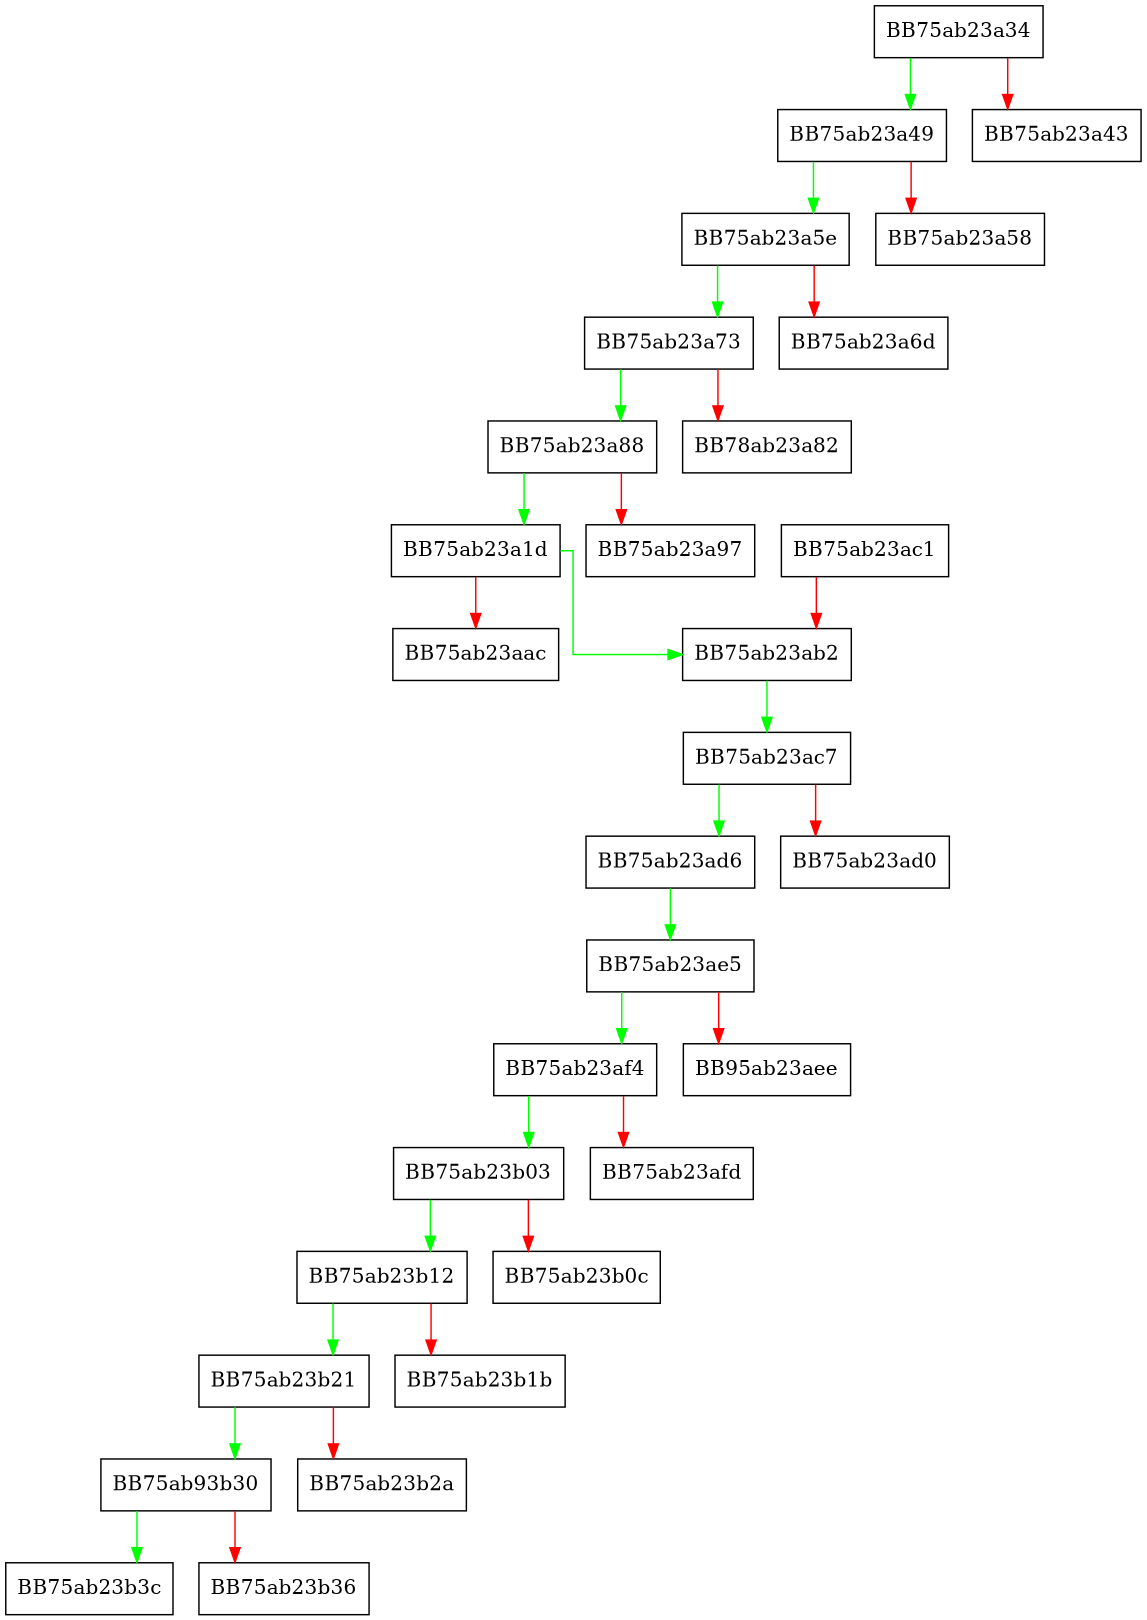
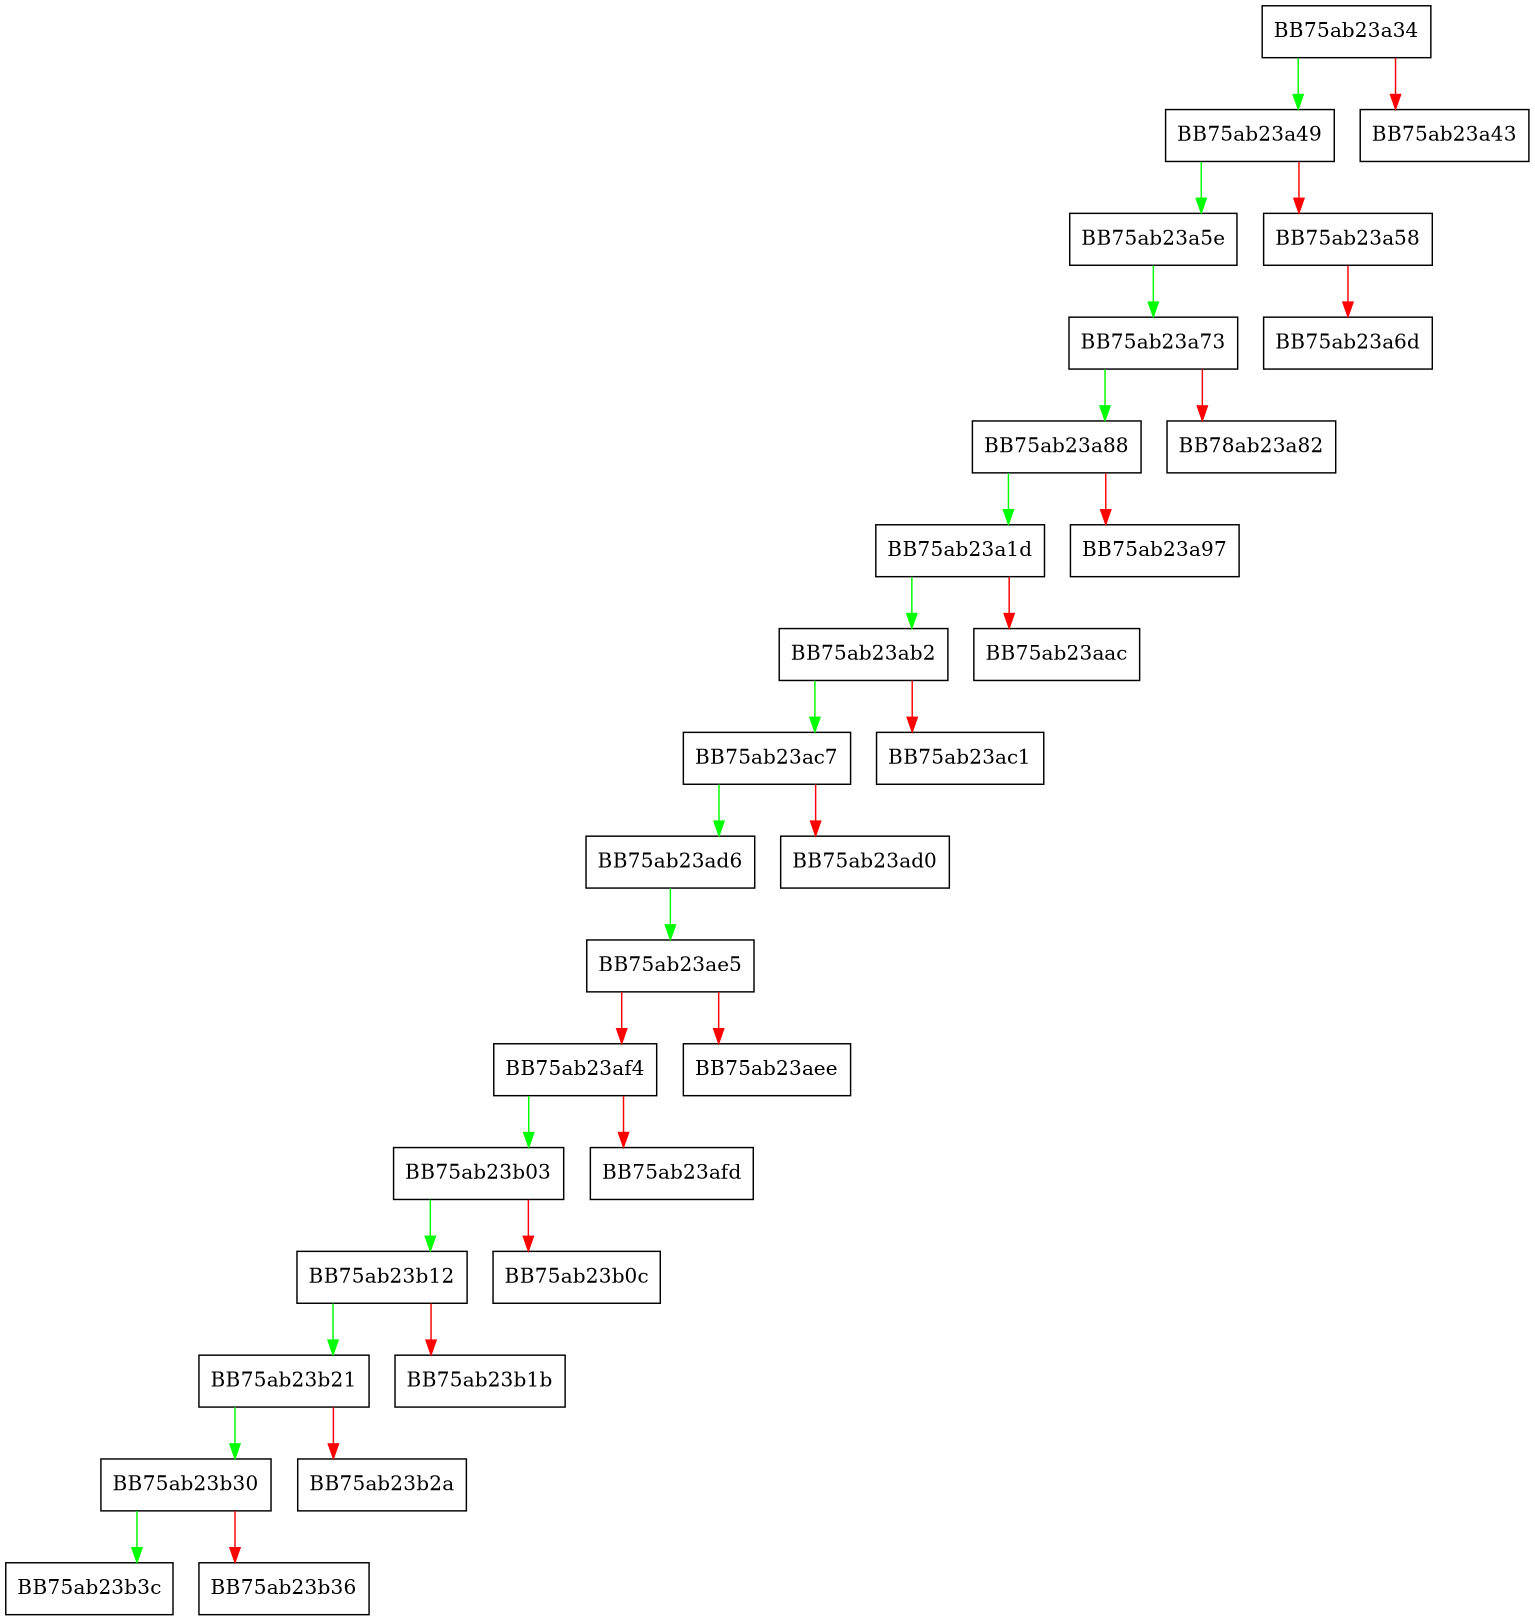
(814, 284) -> (1348, 284)
(816, 595) -> (912, 699)
(622, 1010) -> (622, 1010)
(767, 1070) -> (767, 1070)
(186, 1485) -> (186, 1485)
